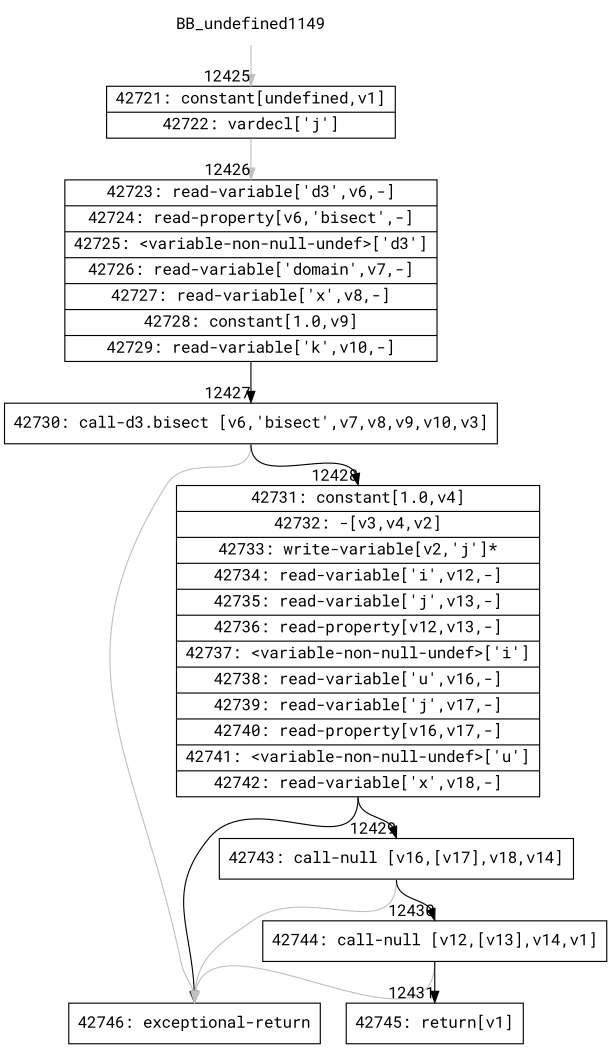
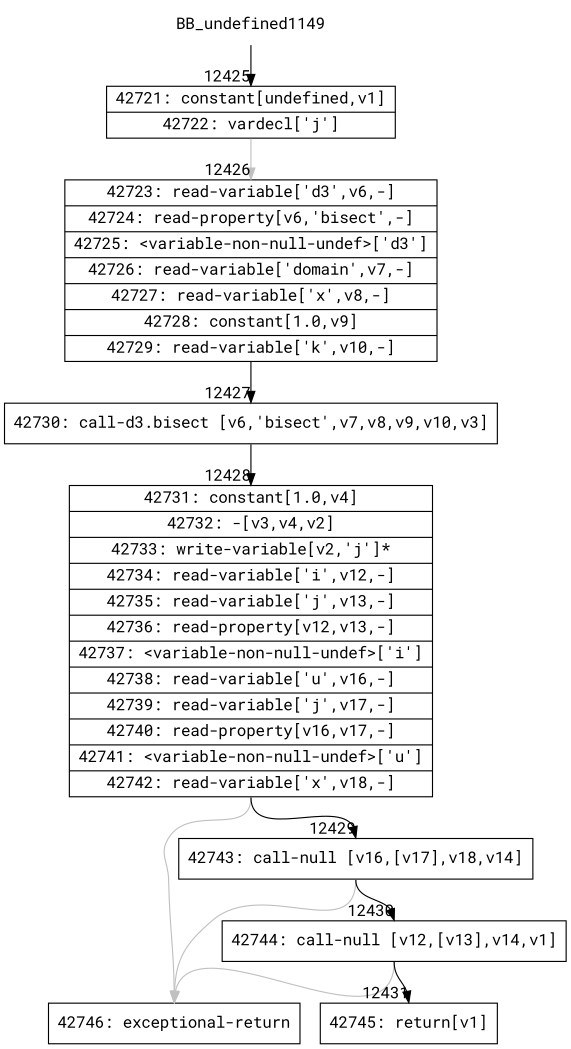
(251, 60) -> (251, 60)
(113, 687) -> none
(214, 834) -> (166, 864)
